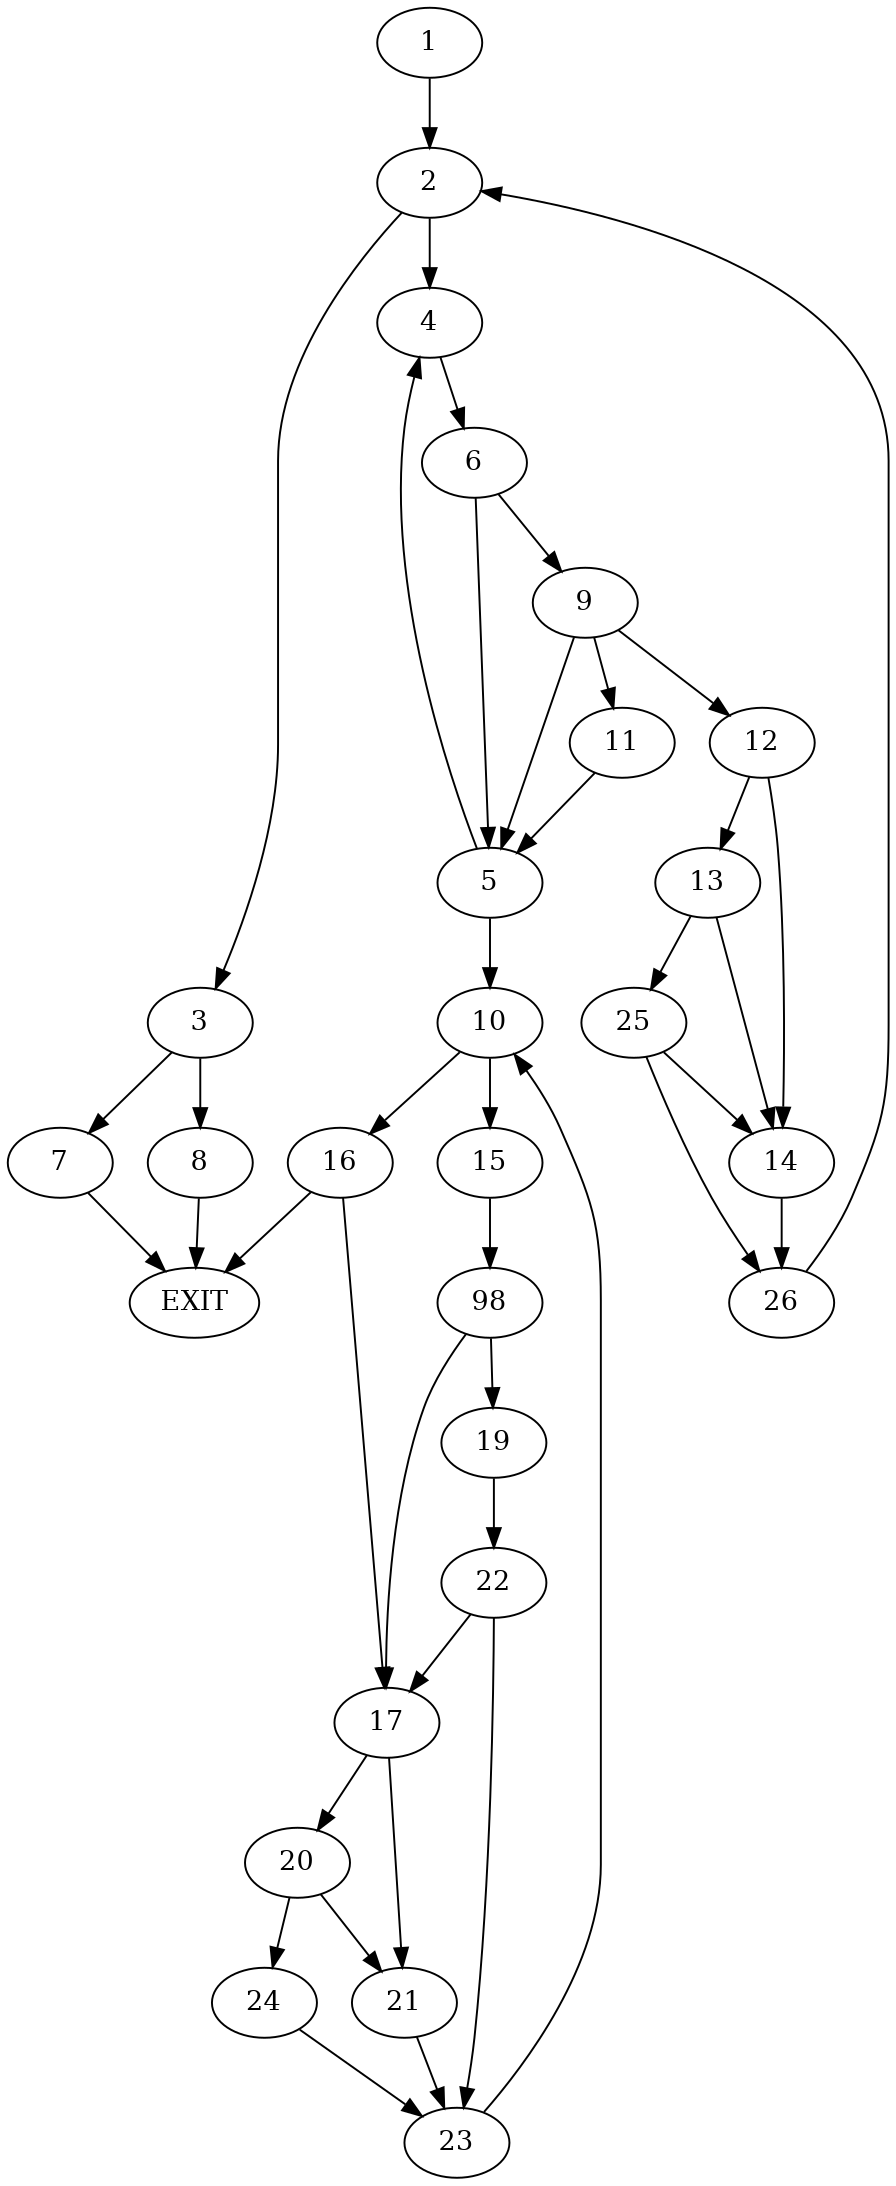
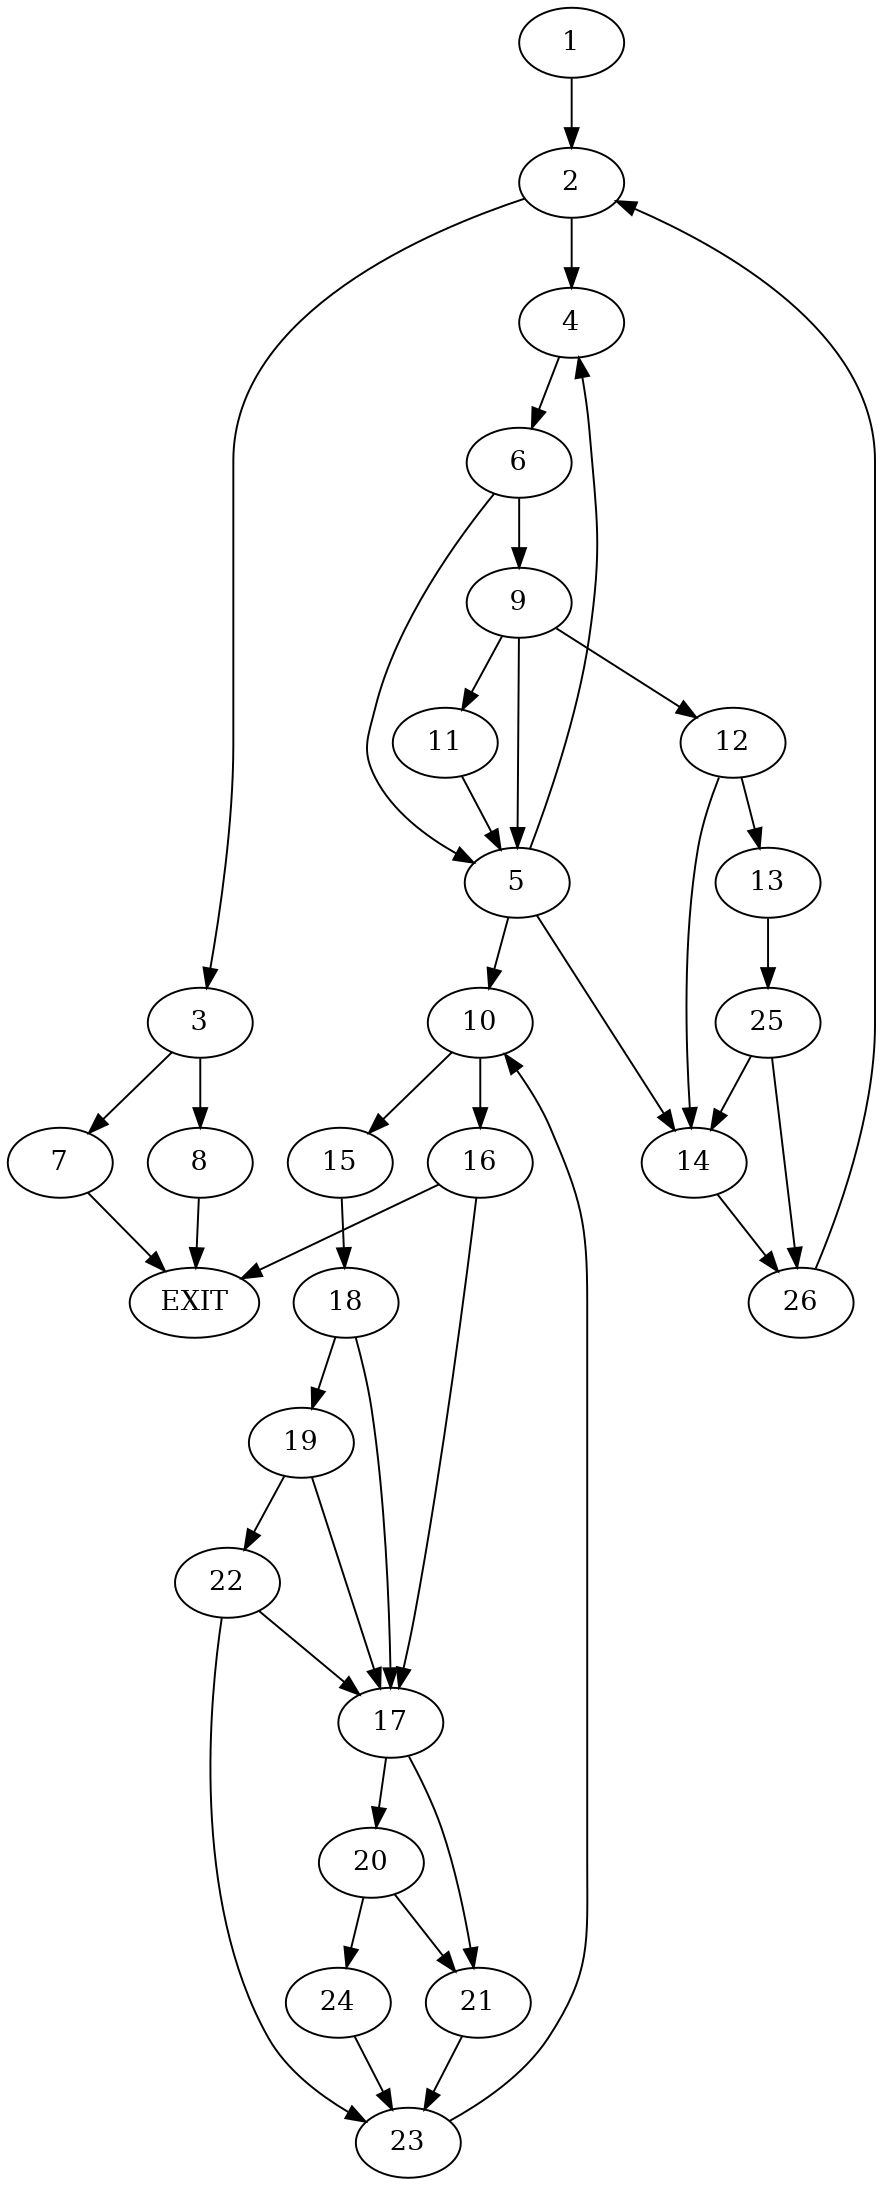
(742, 1013) -> (600, 1014)
(490, 1303) -> (346, 1303)
none -> (343, 1573)
